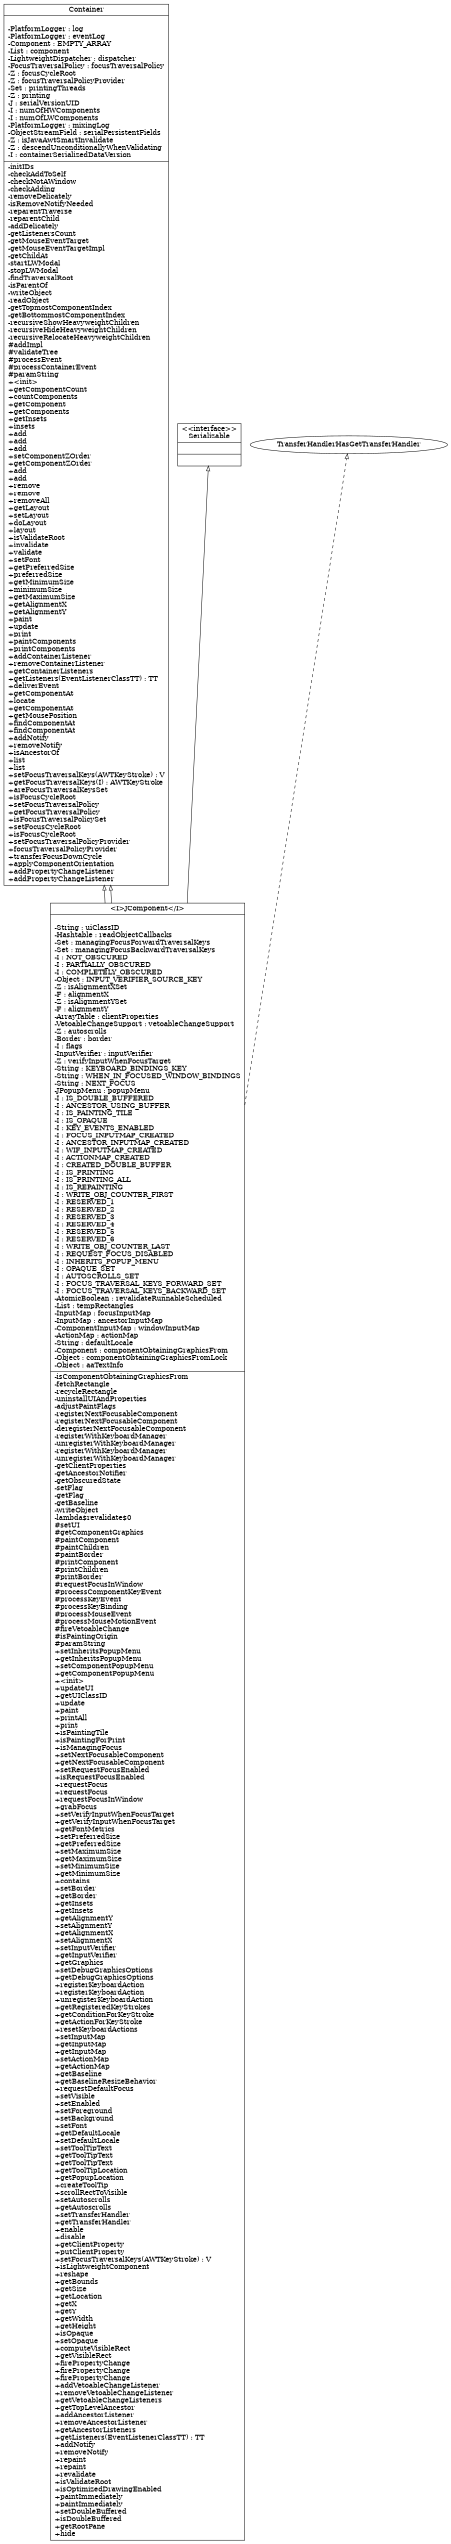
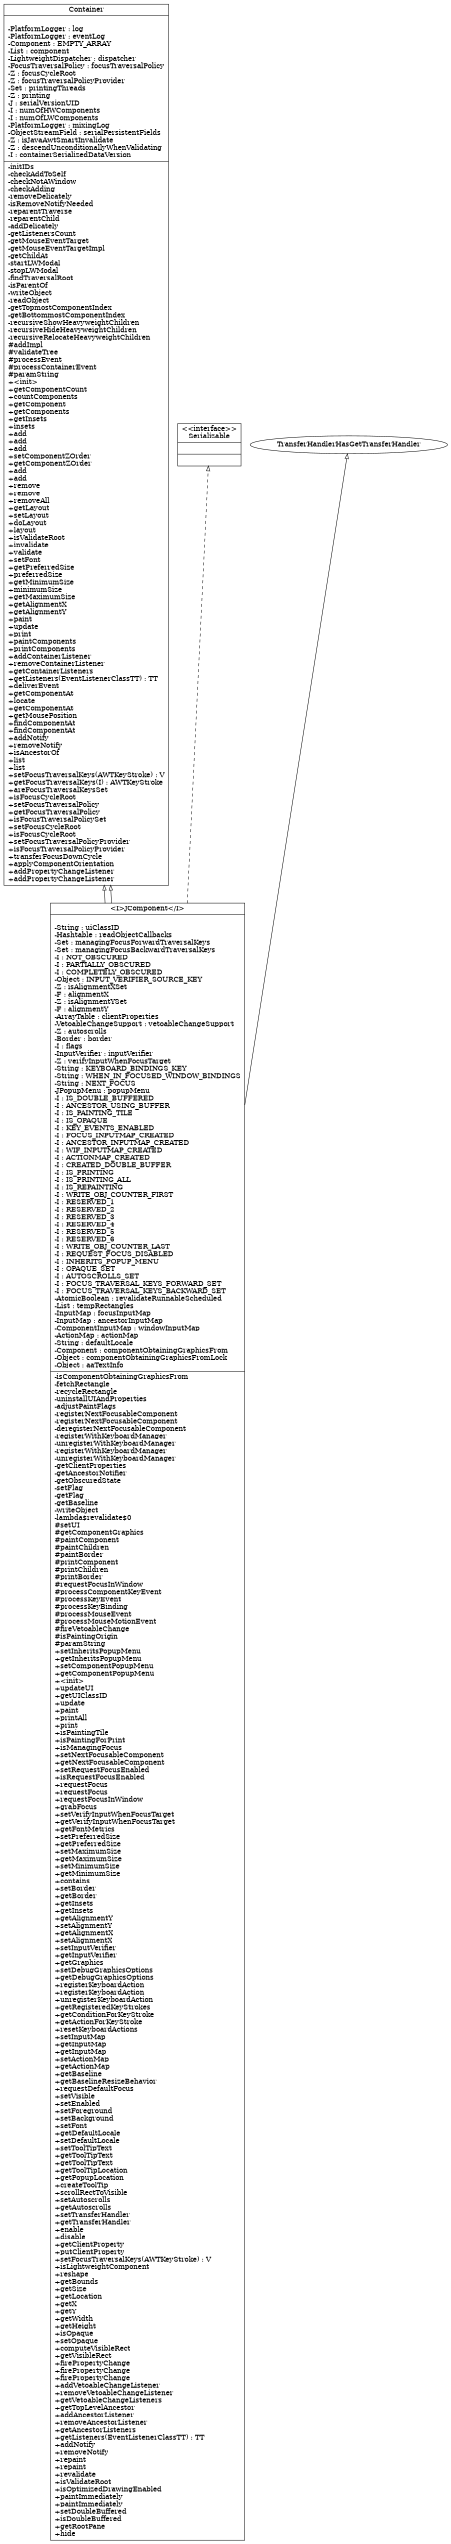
(198, 687) -> (198, 687)
(296, 782) -> (296, 782)
(63, 849) -> (67, 849)
